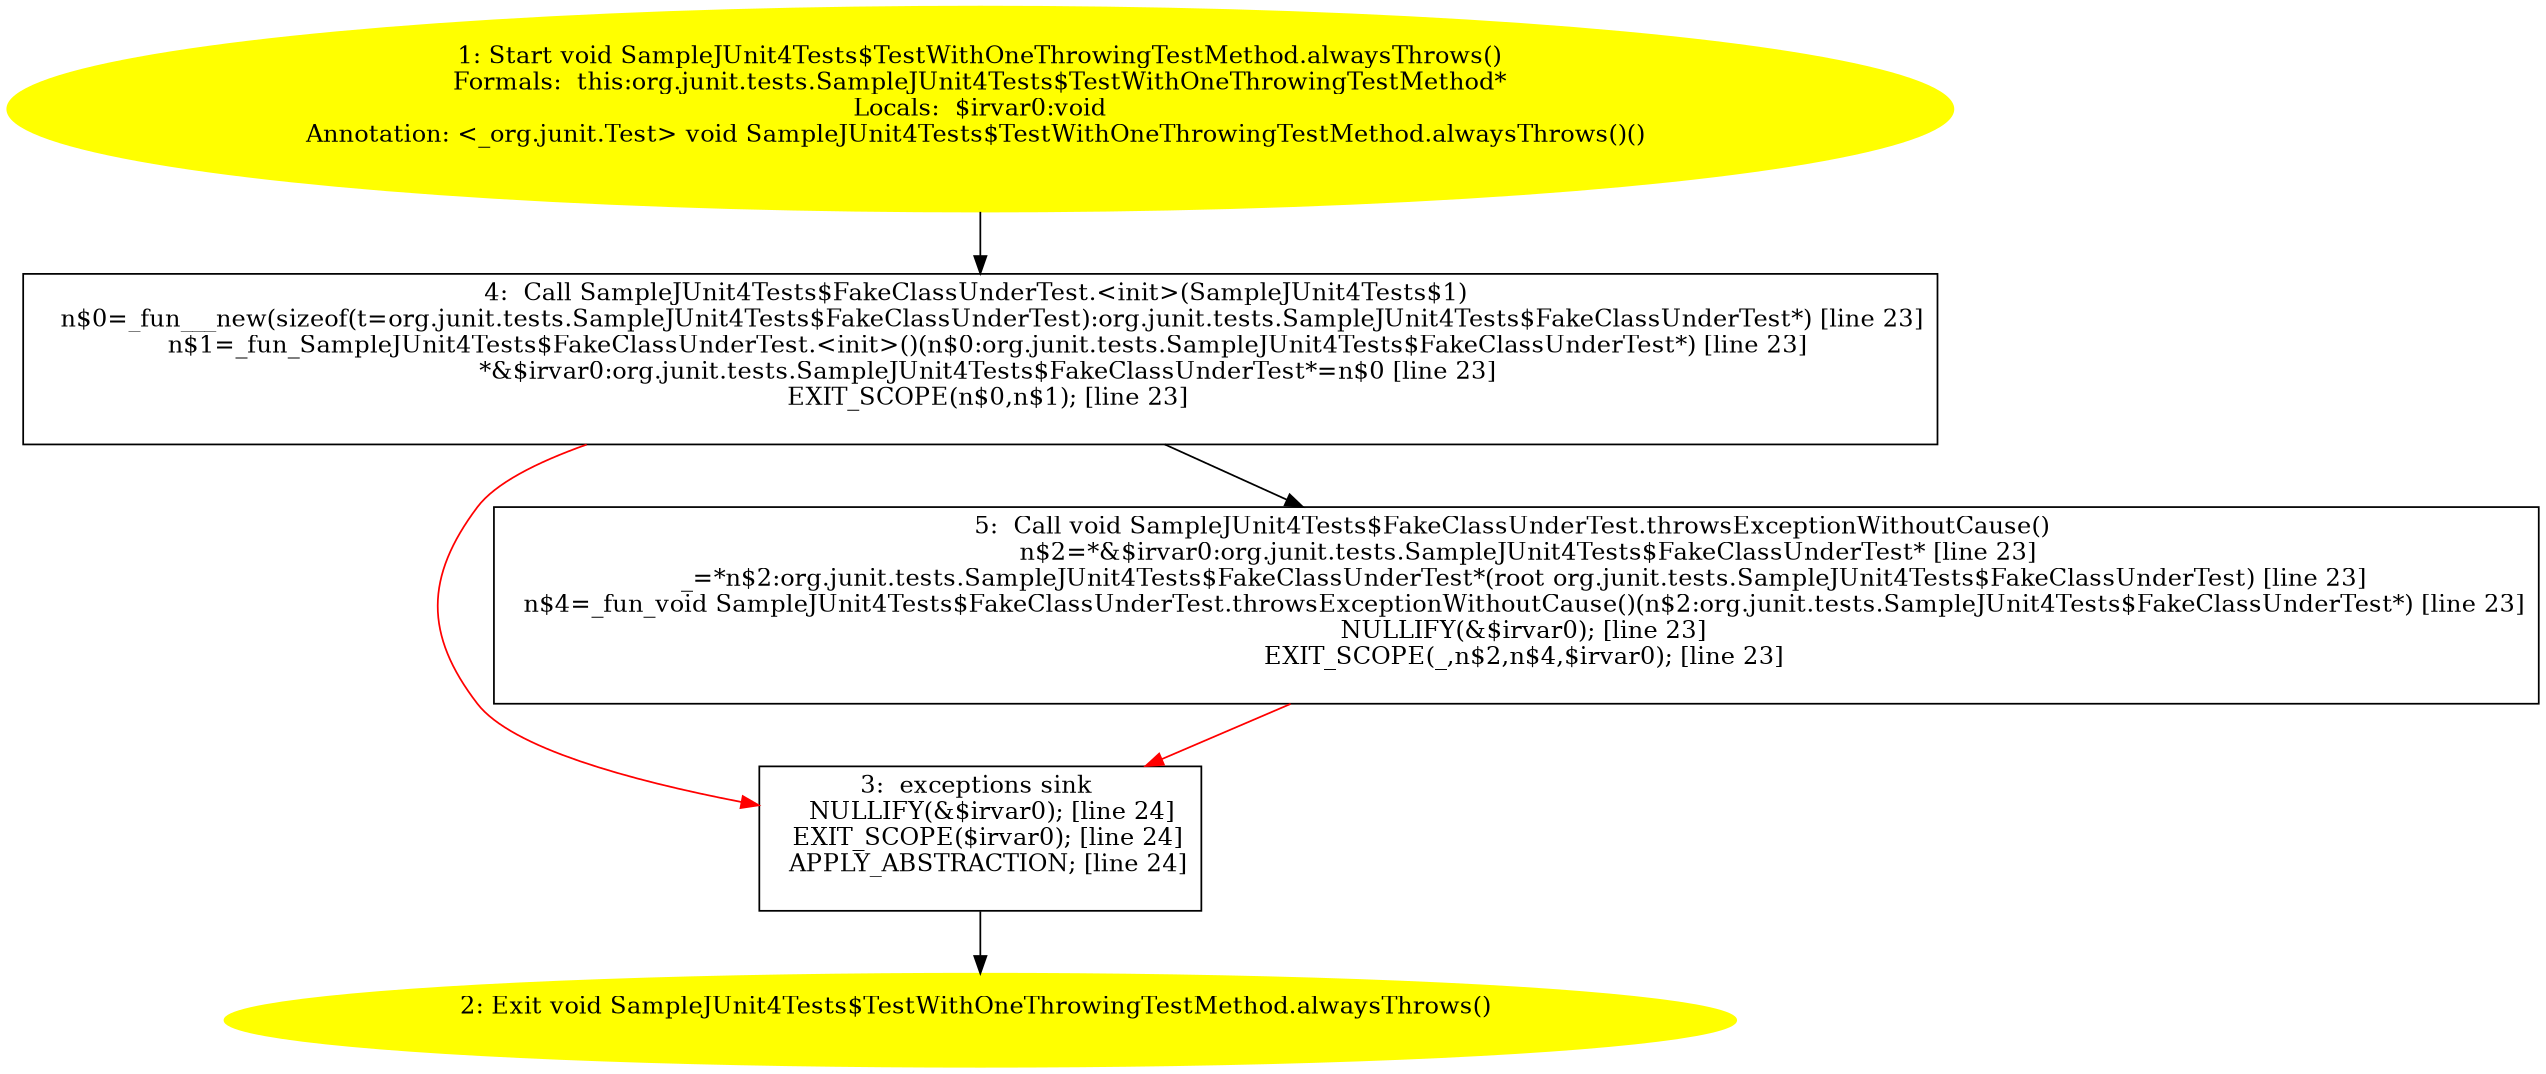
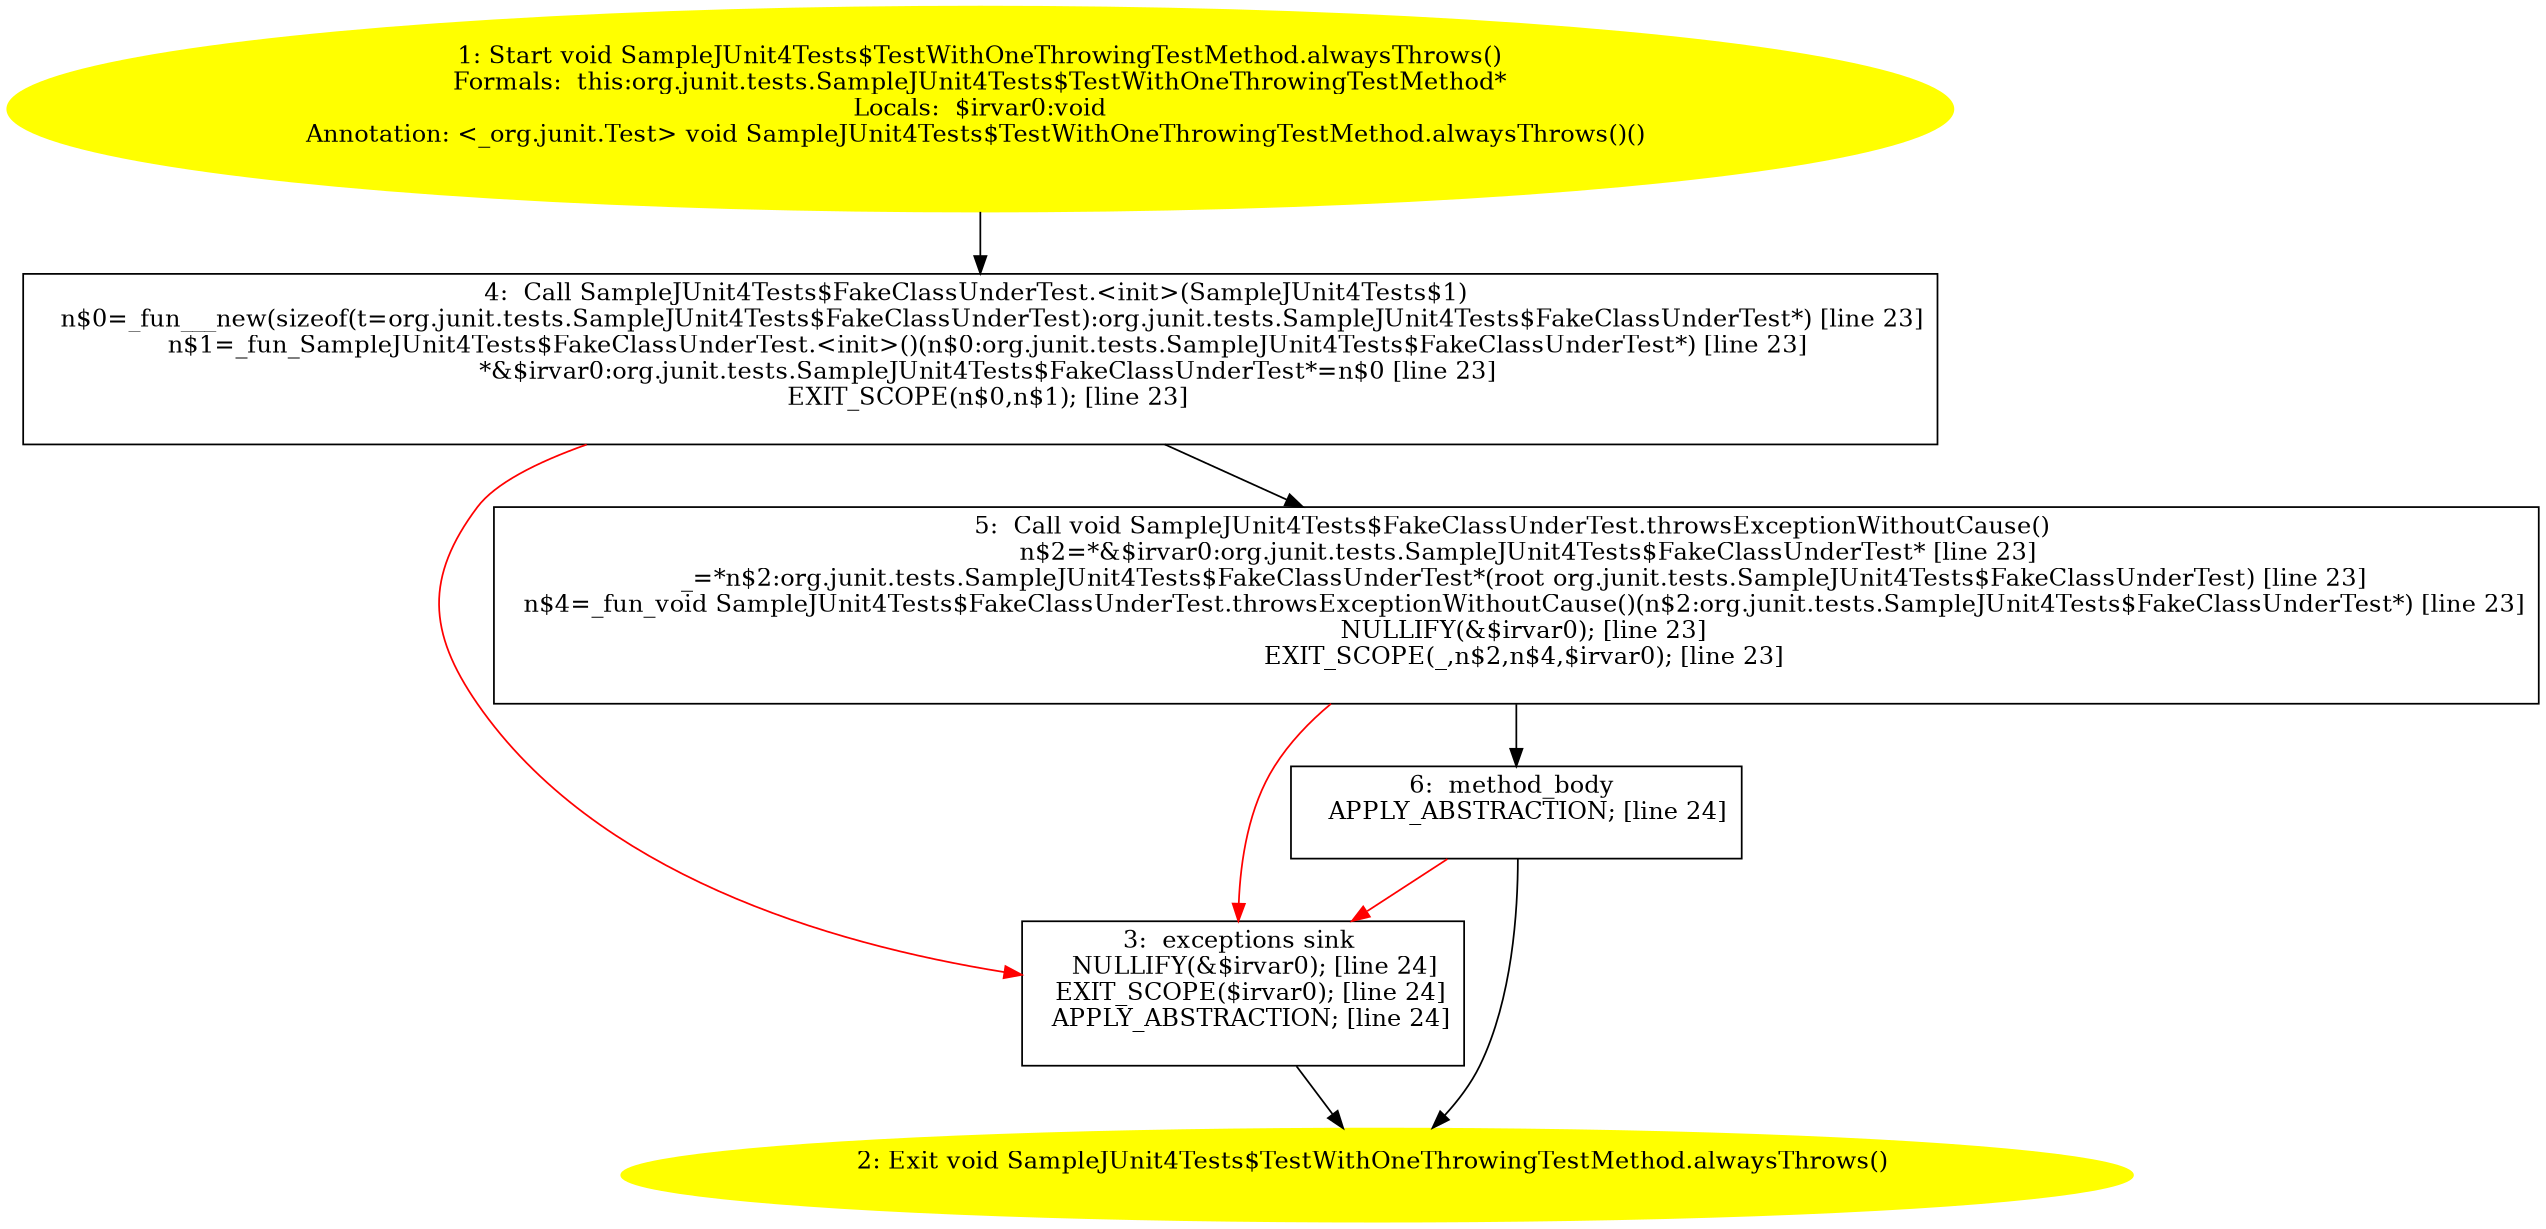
none -> (1516, 813)
